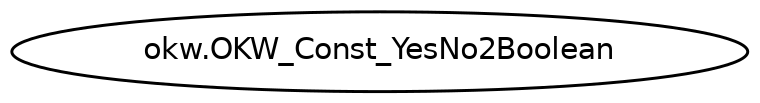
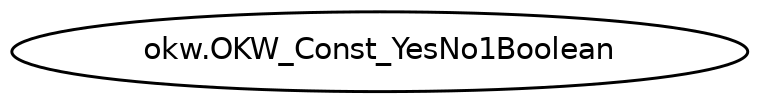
(380, 52) -> (380, 52)
